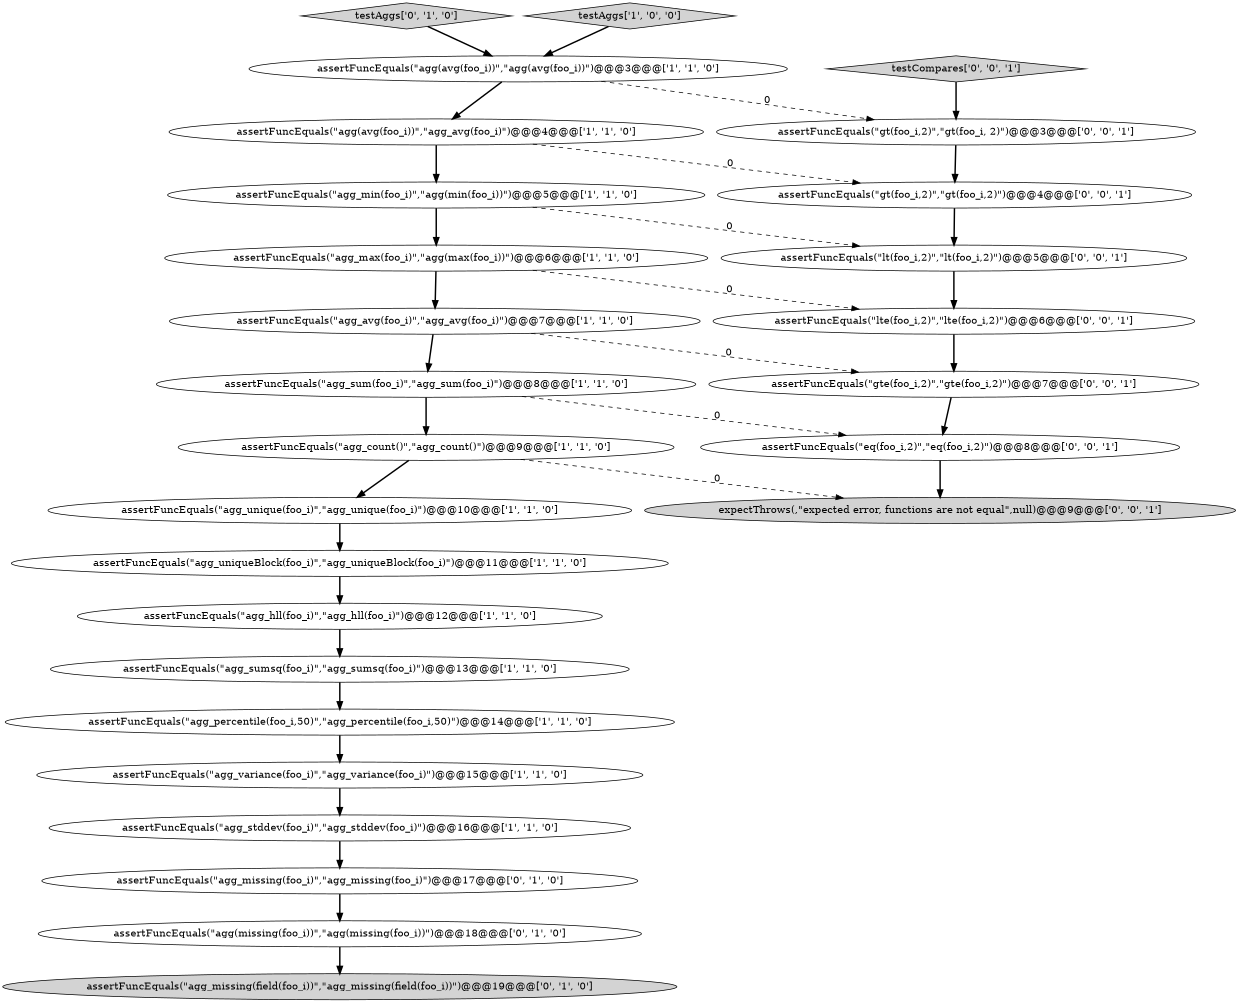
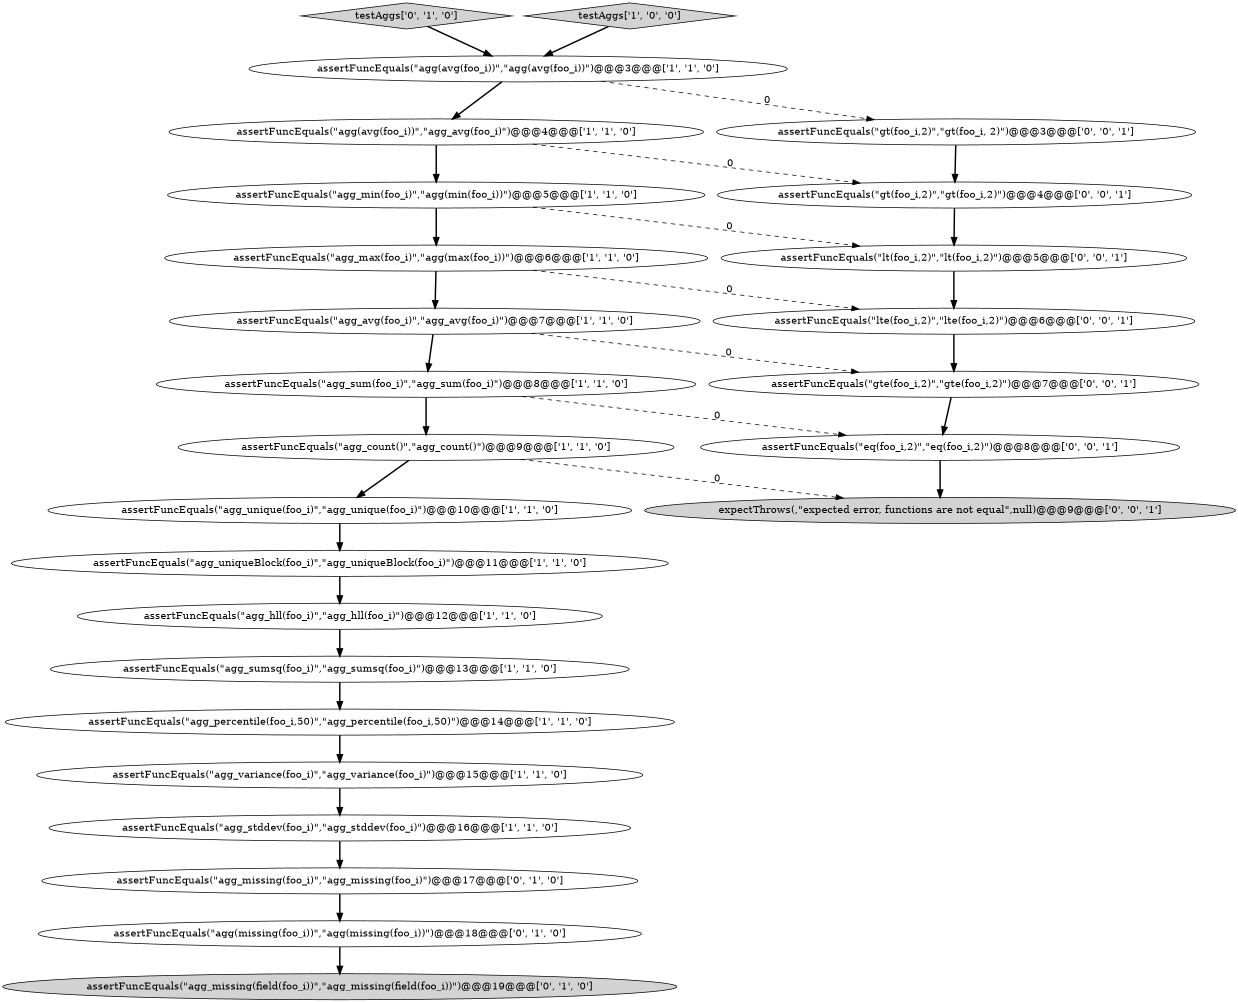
(956, 69) -> none
